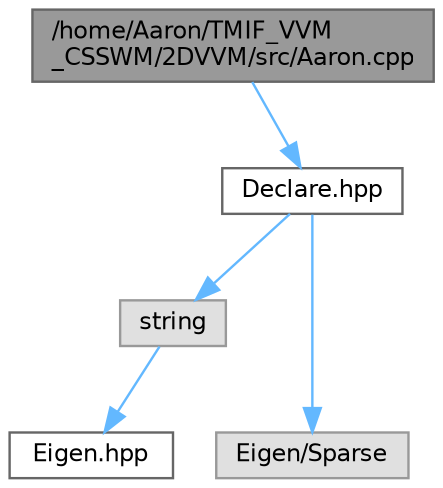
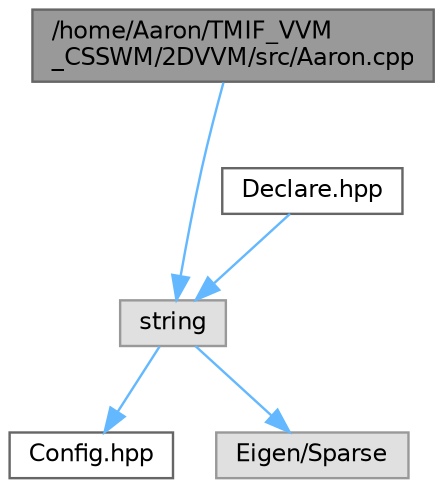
(270, 114) -> (200, 178)
(312, 311) -> (233, 381)
(91, 455) -> (91, 455)
